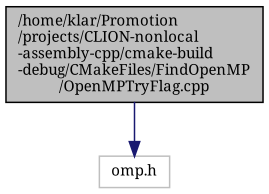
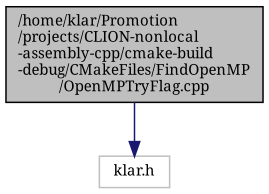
(134, 172) -> (134, 172)
